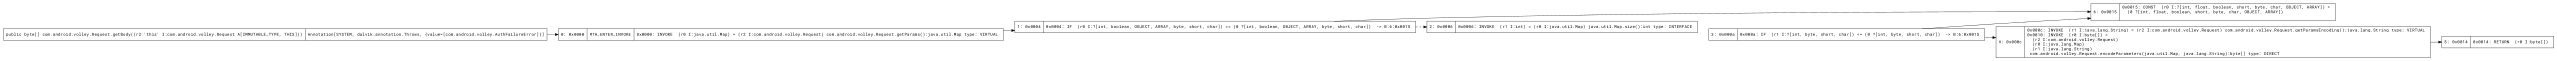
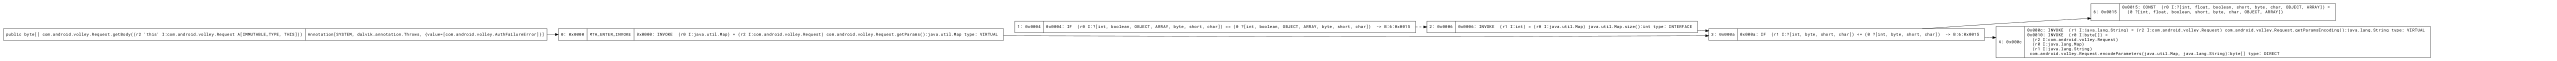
(1711, 13) -> none
(1008, 31) -> (1355, 37)
none -> (1702, 31)
(2498, 42) -> none
